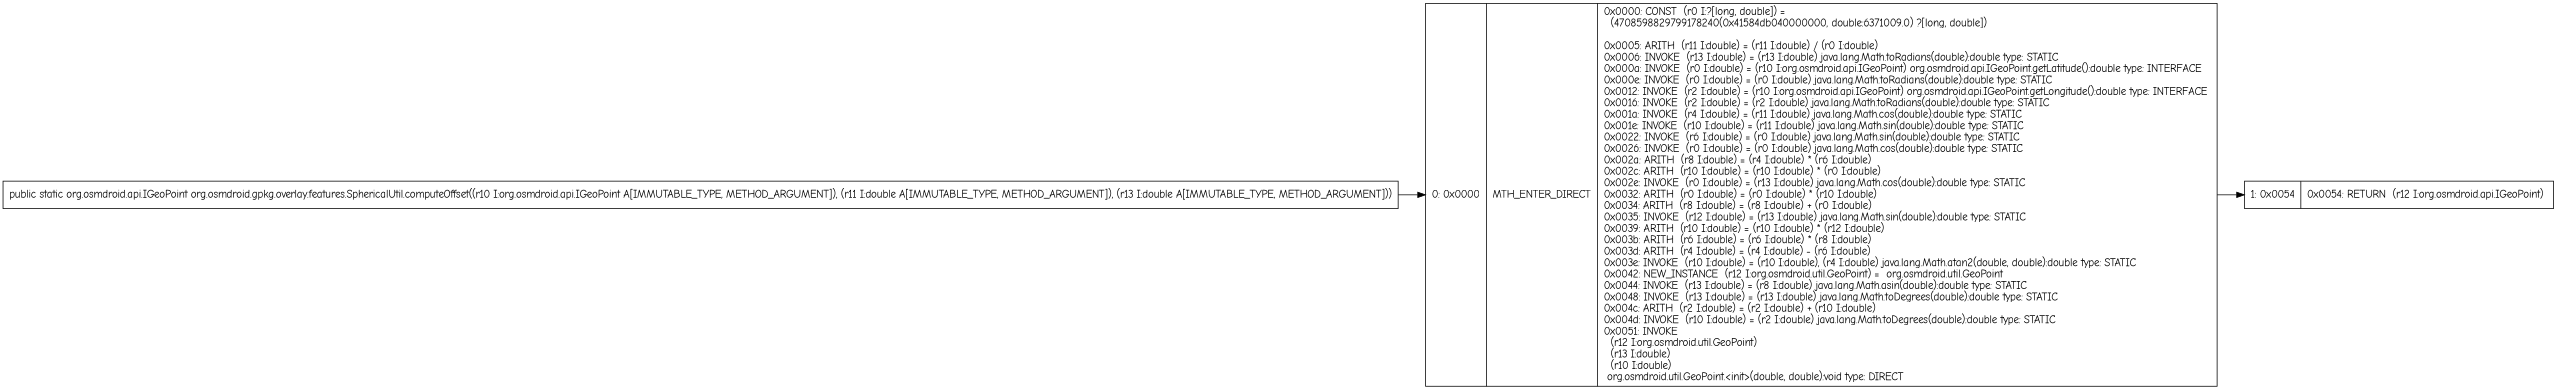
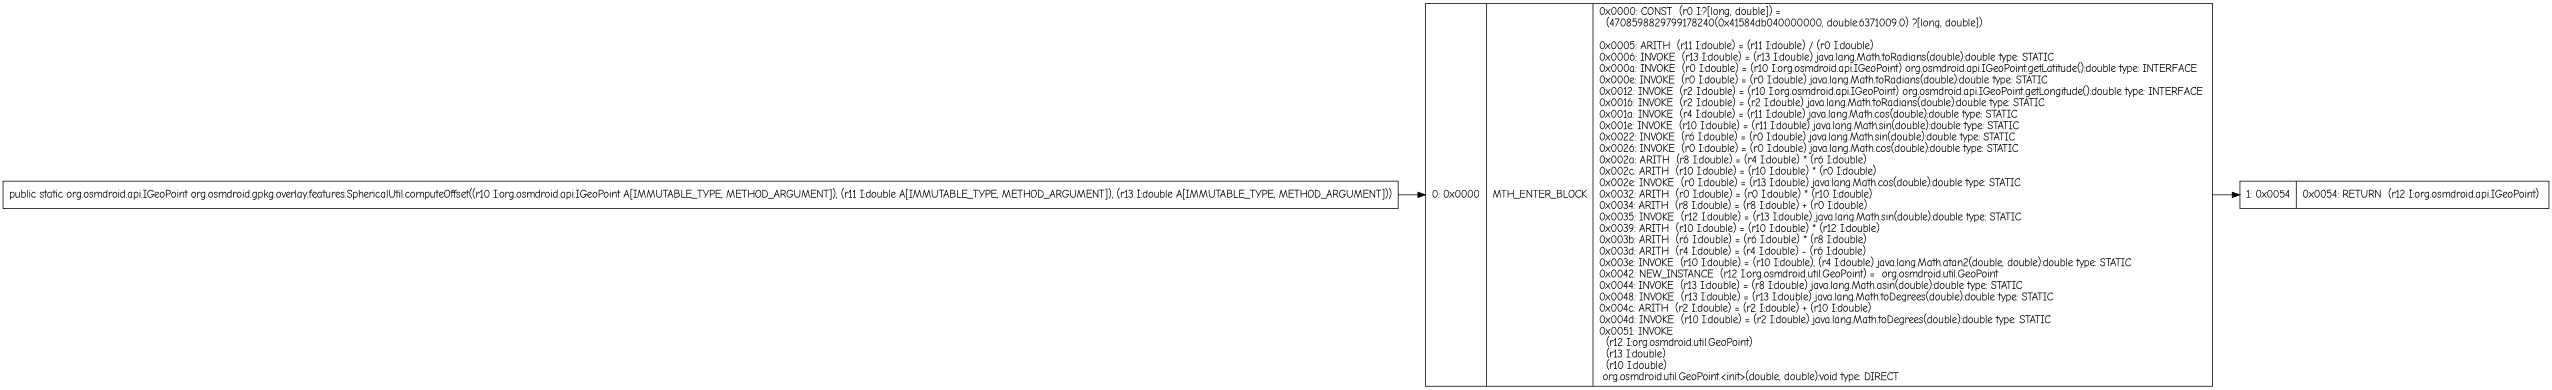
(1542, 194) -> (1540, 194)
